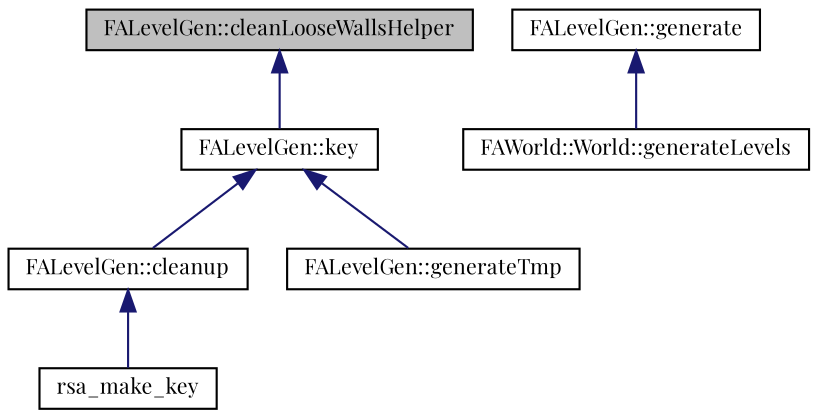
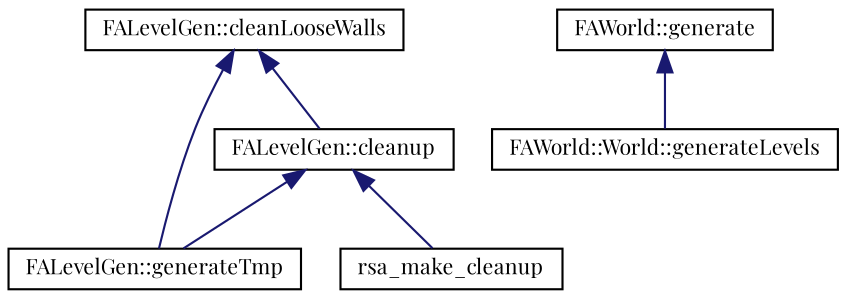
(280, 30) -> none
(636, 30) -> (665, 30)
(280, 149) -> (244, 30)
none -> (235, 215)
(128, 389) -> (451, 269)
